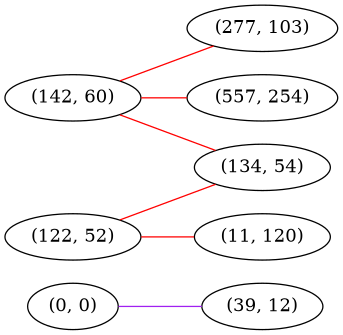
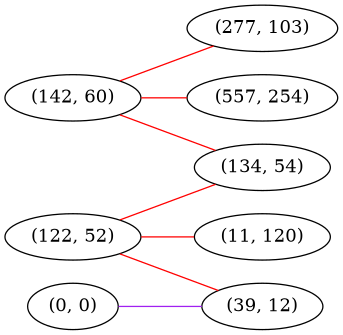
none -> (169, 272)
